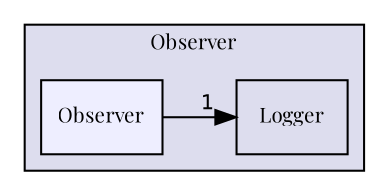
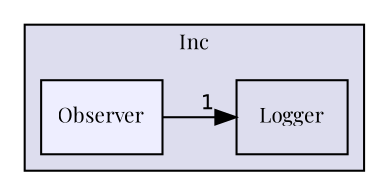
(194, 44) -> (194, 44)
